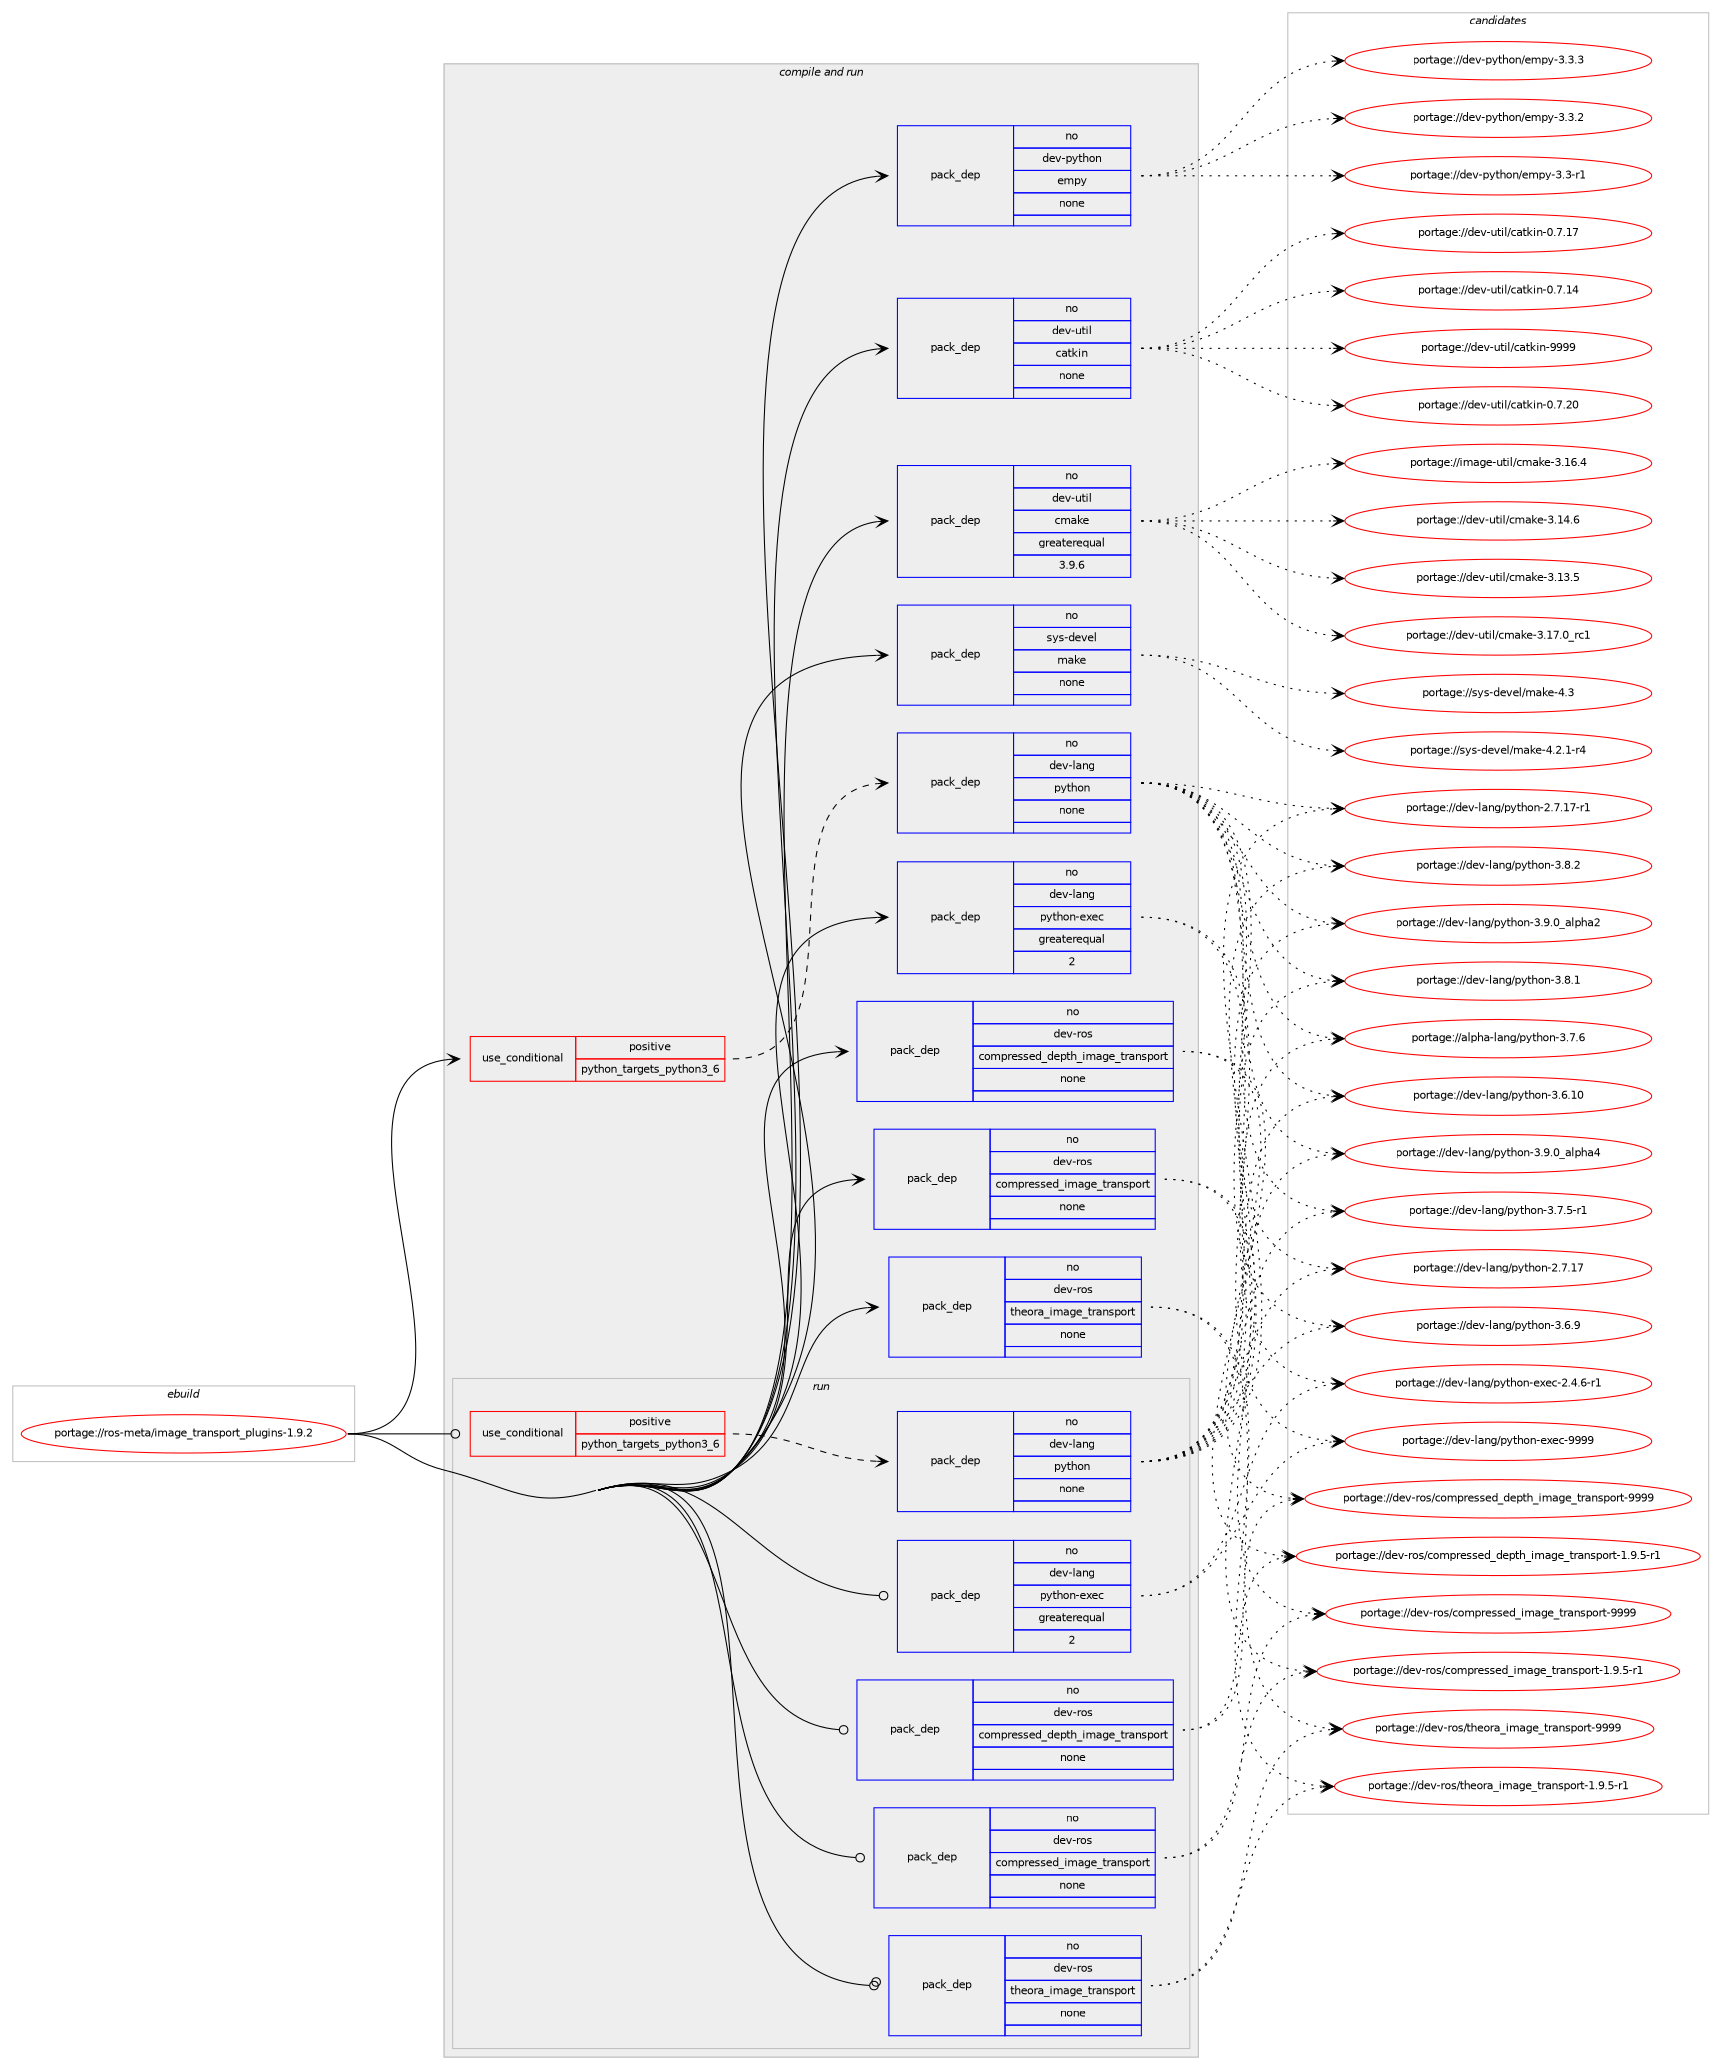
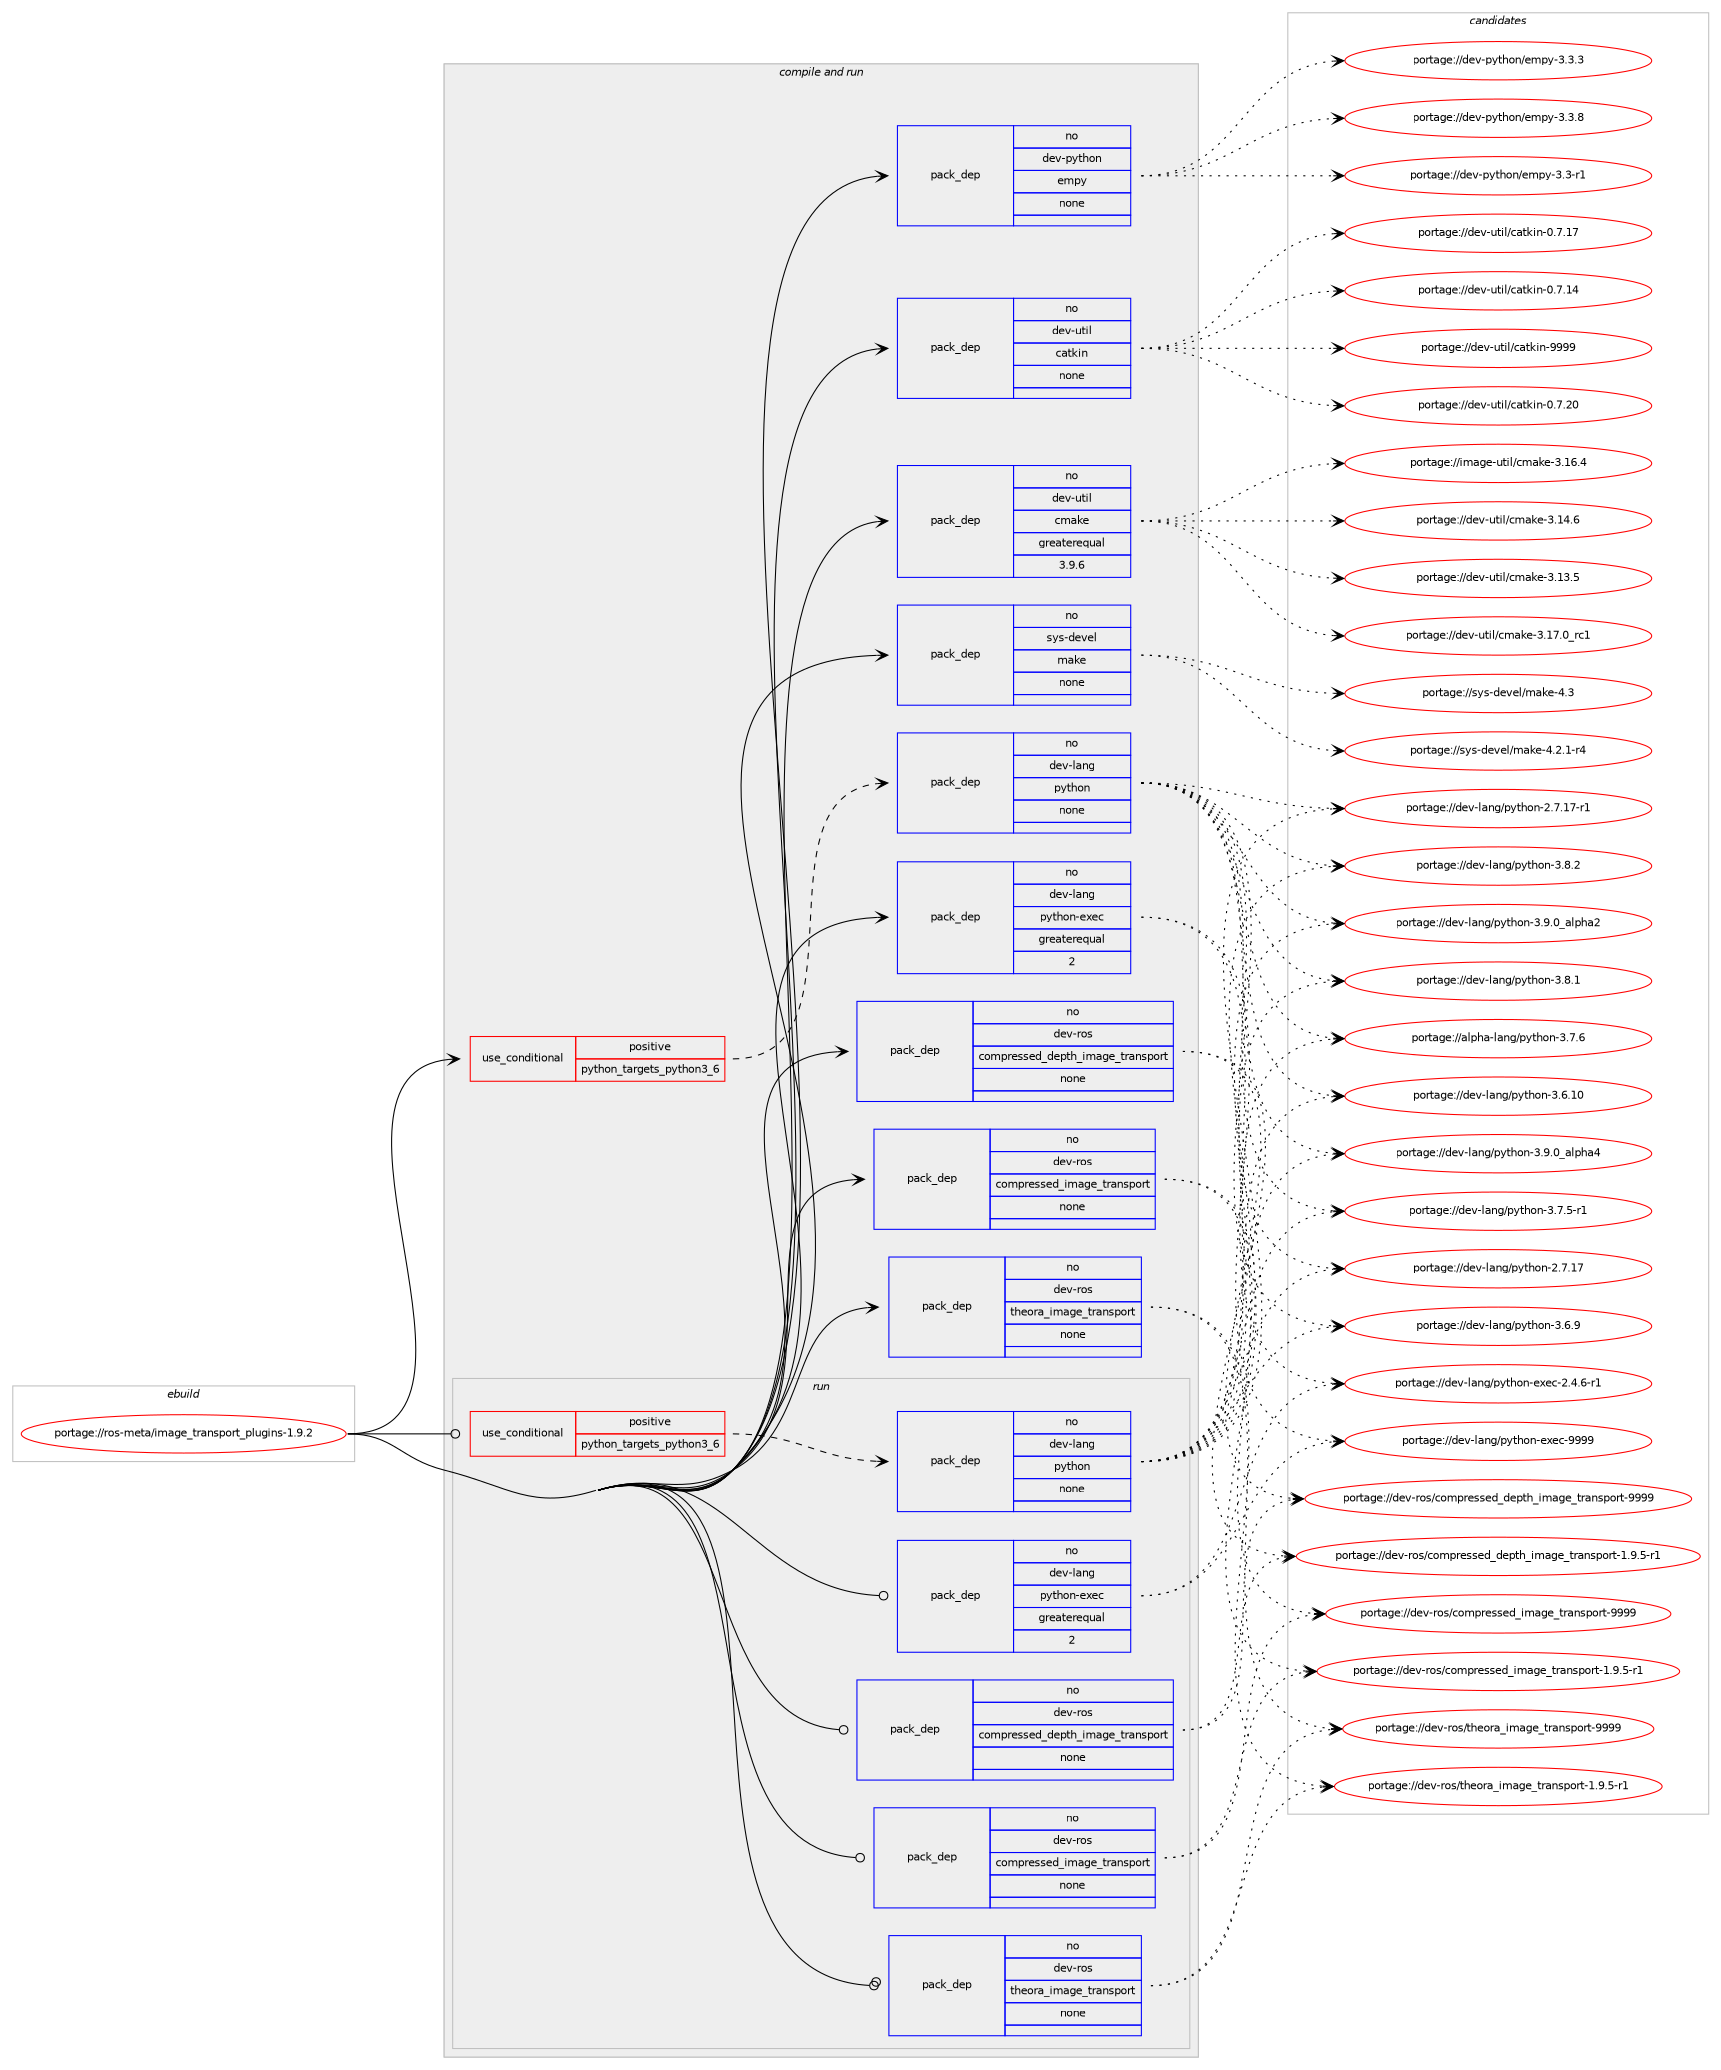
(1498, 118) -> (1498, 118)
